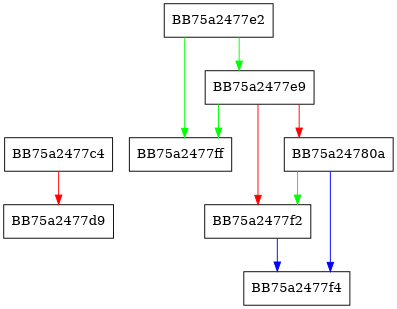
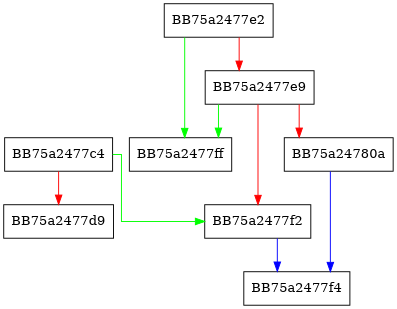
(239, 49) -> (239, 49)
(298, 183) -> (121, 221)
